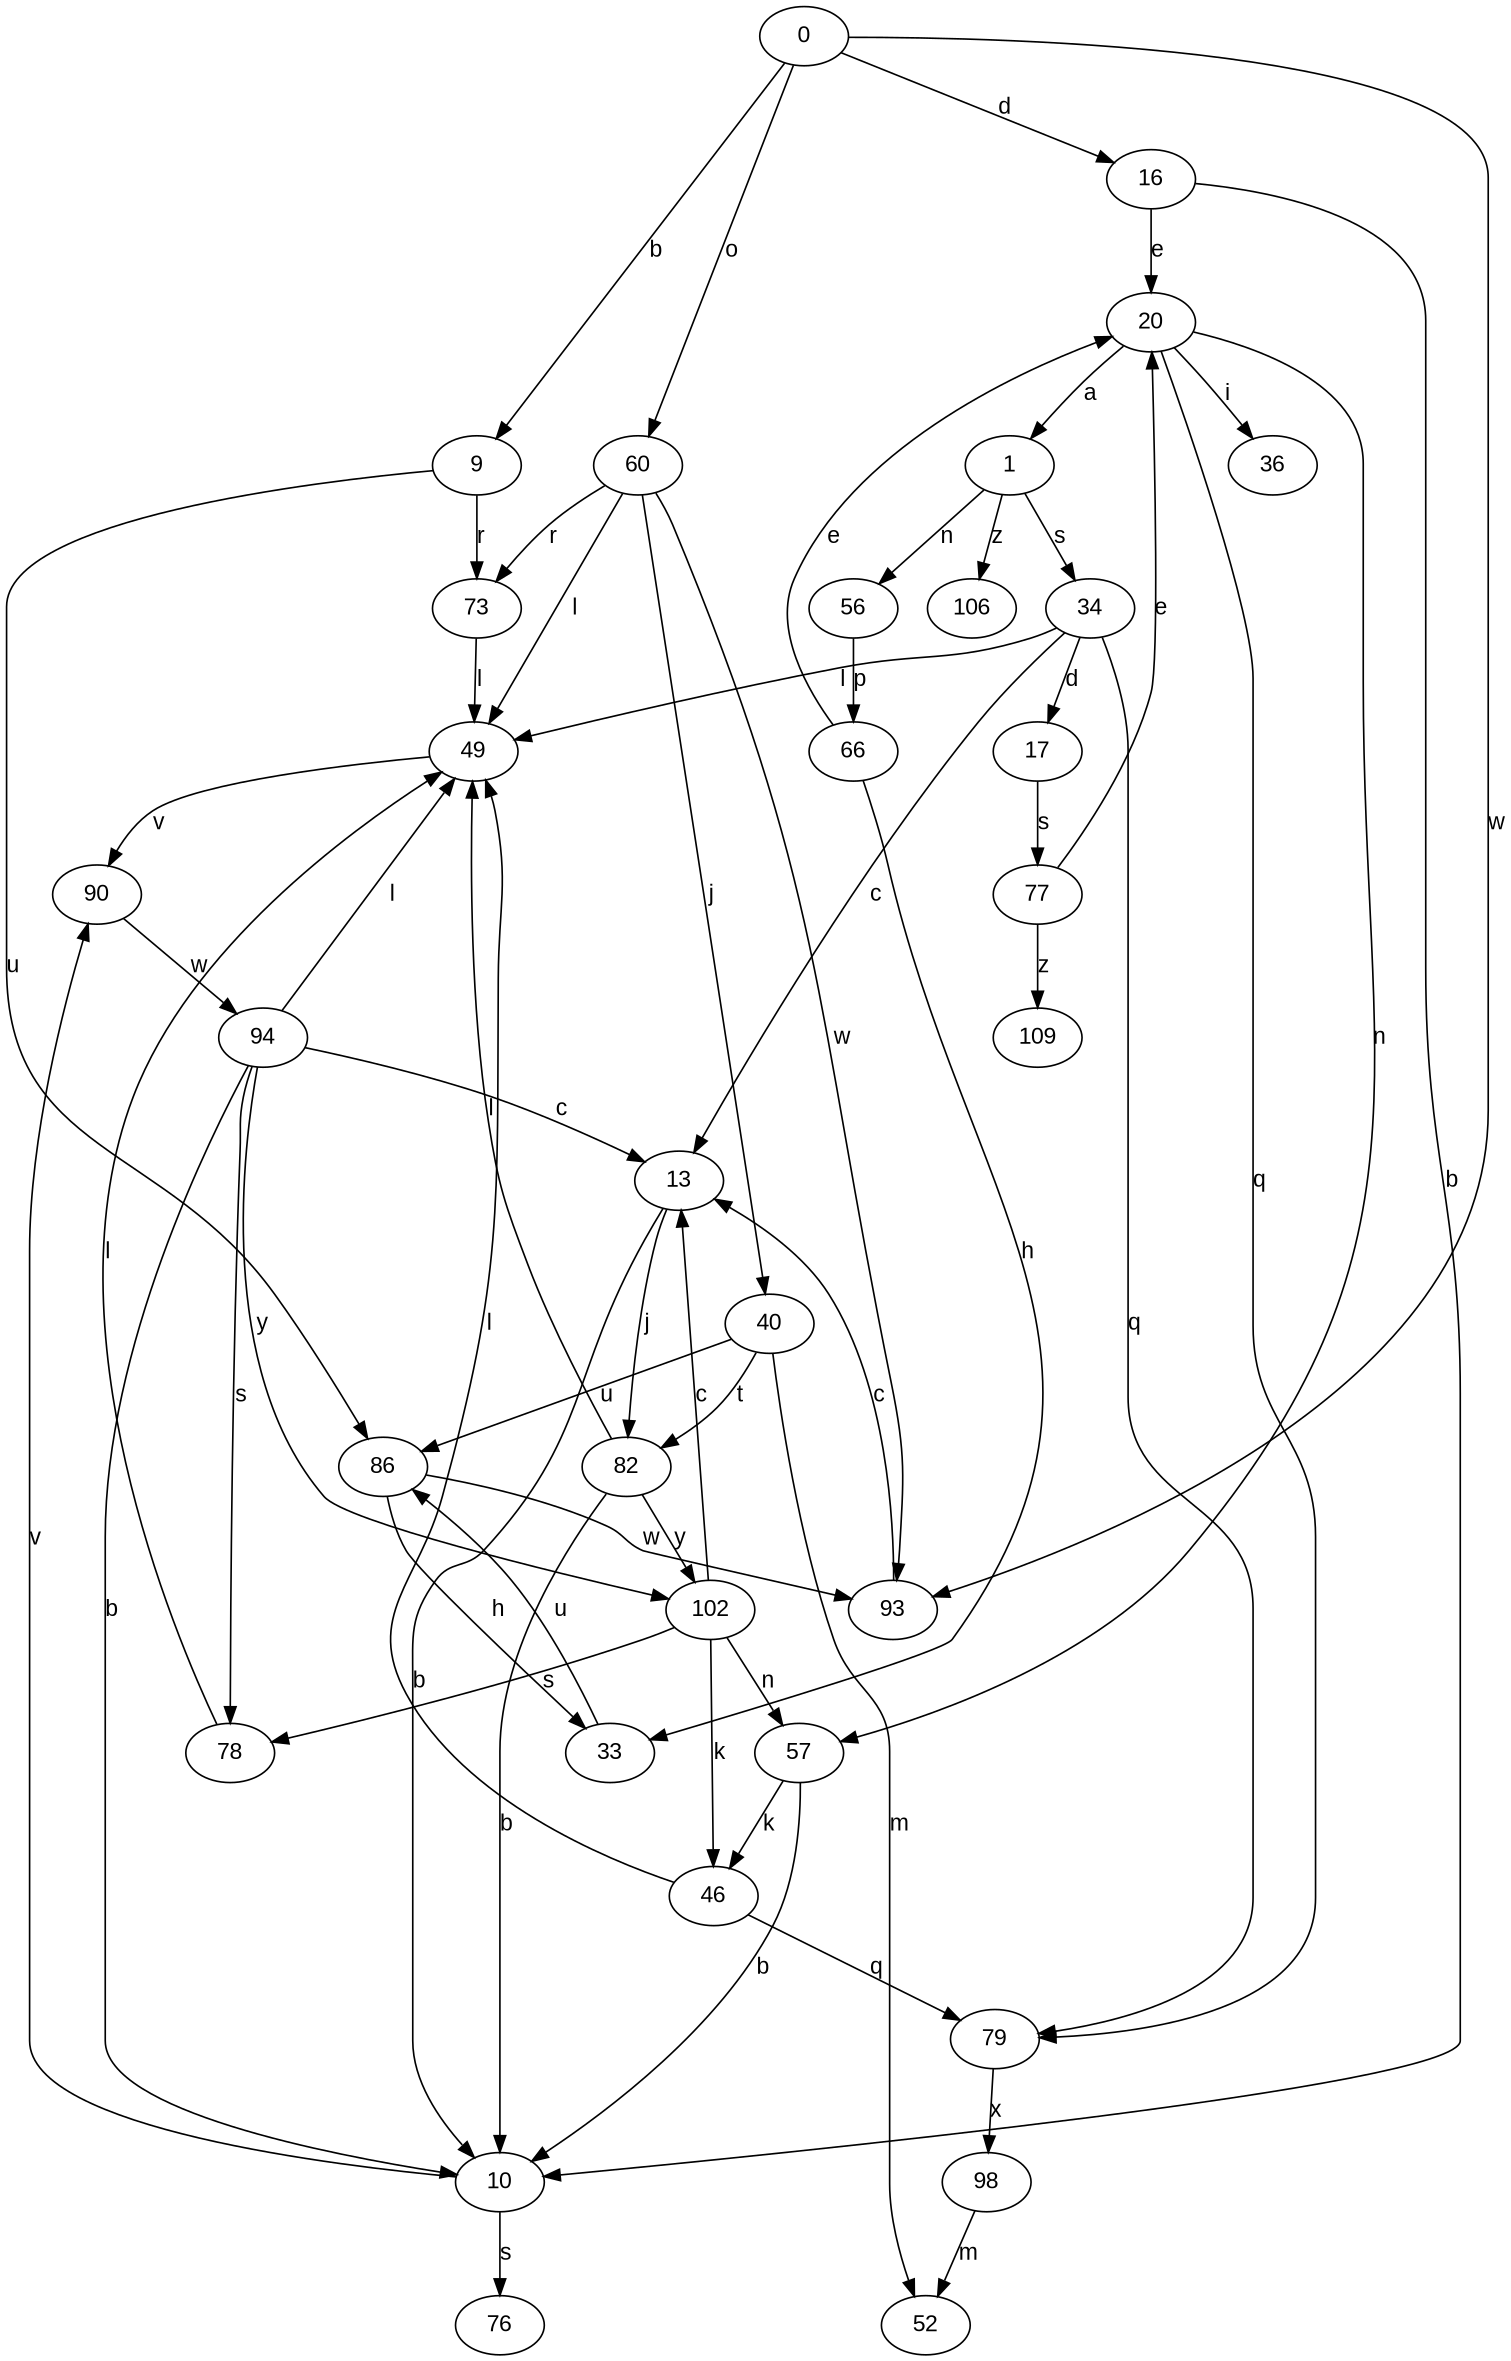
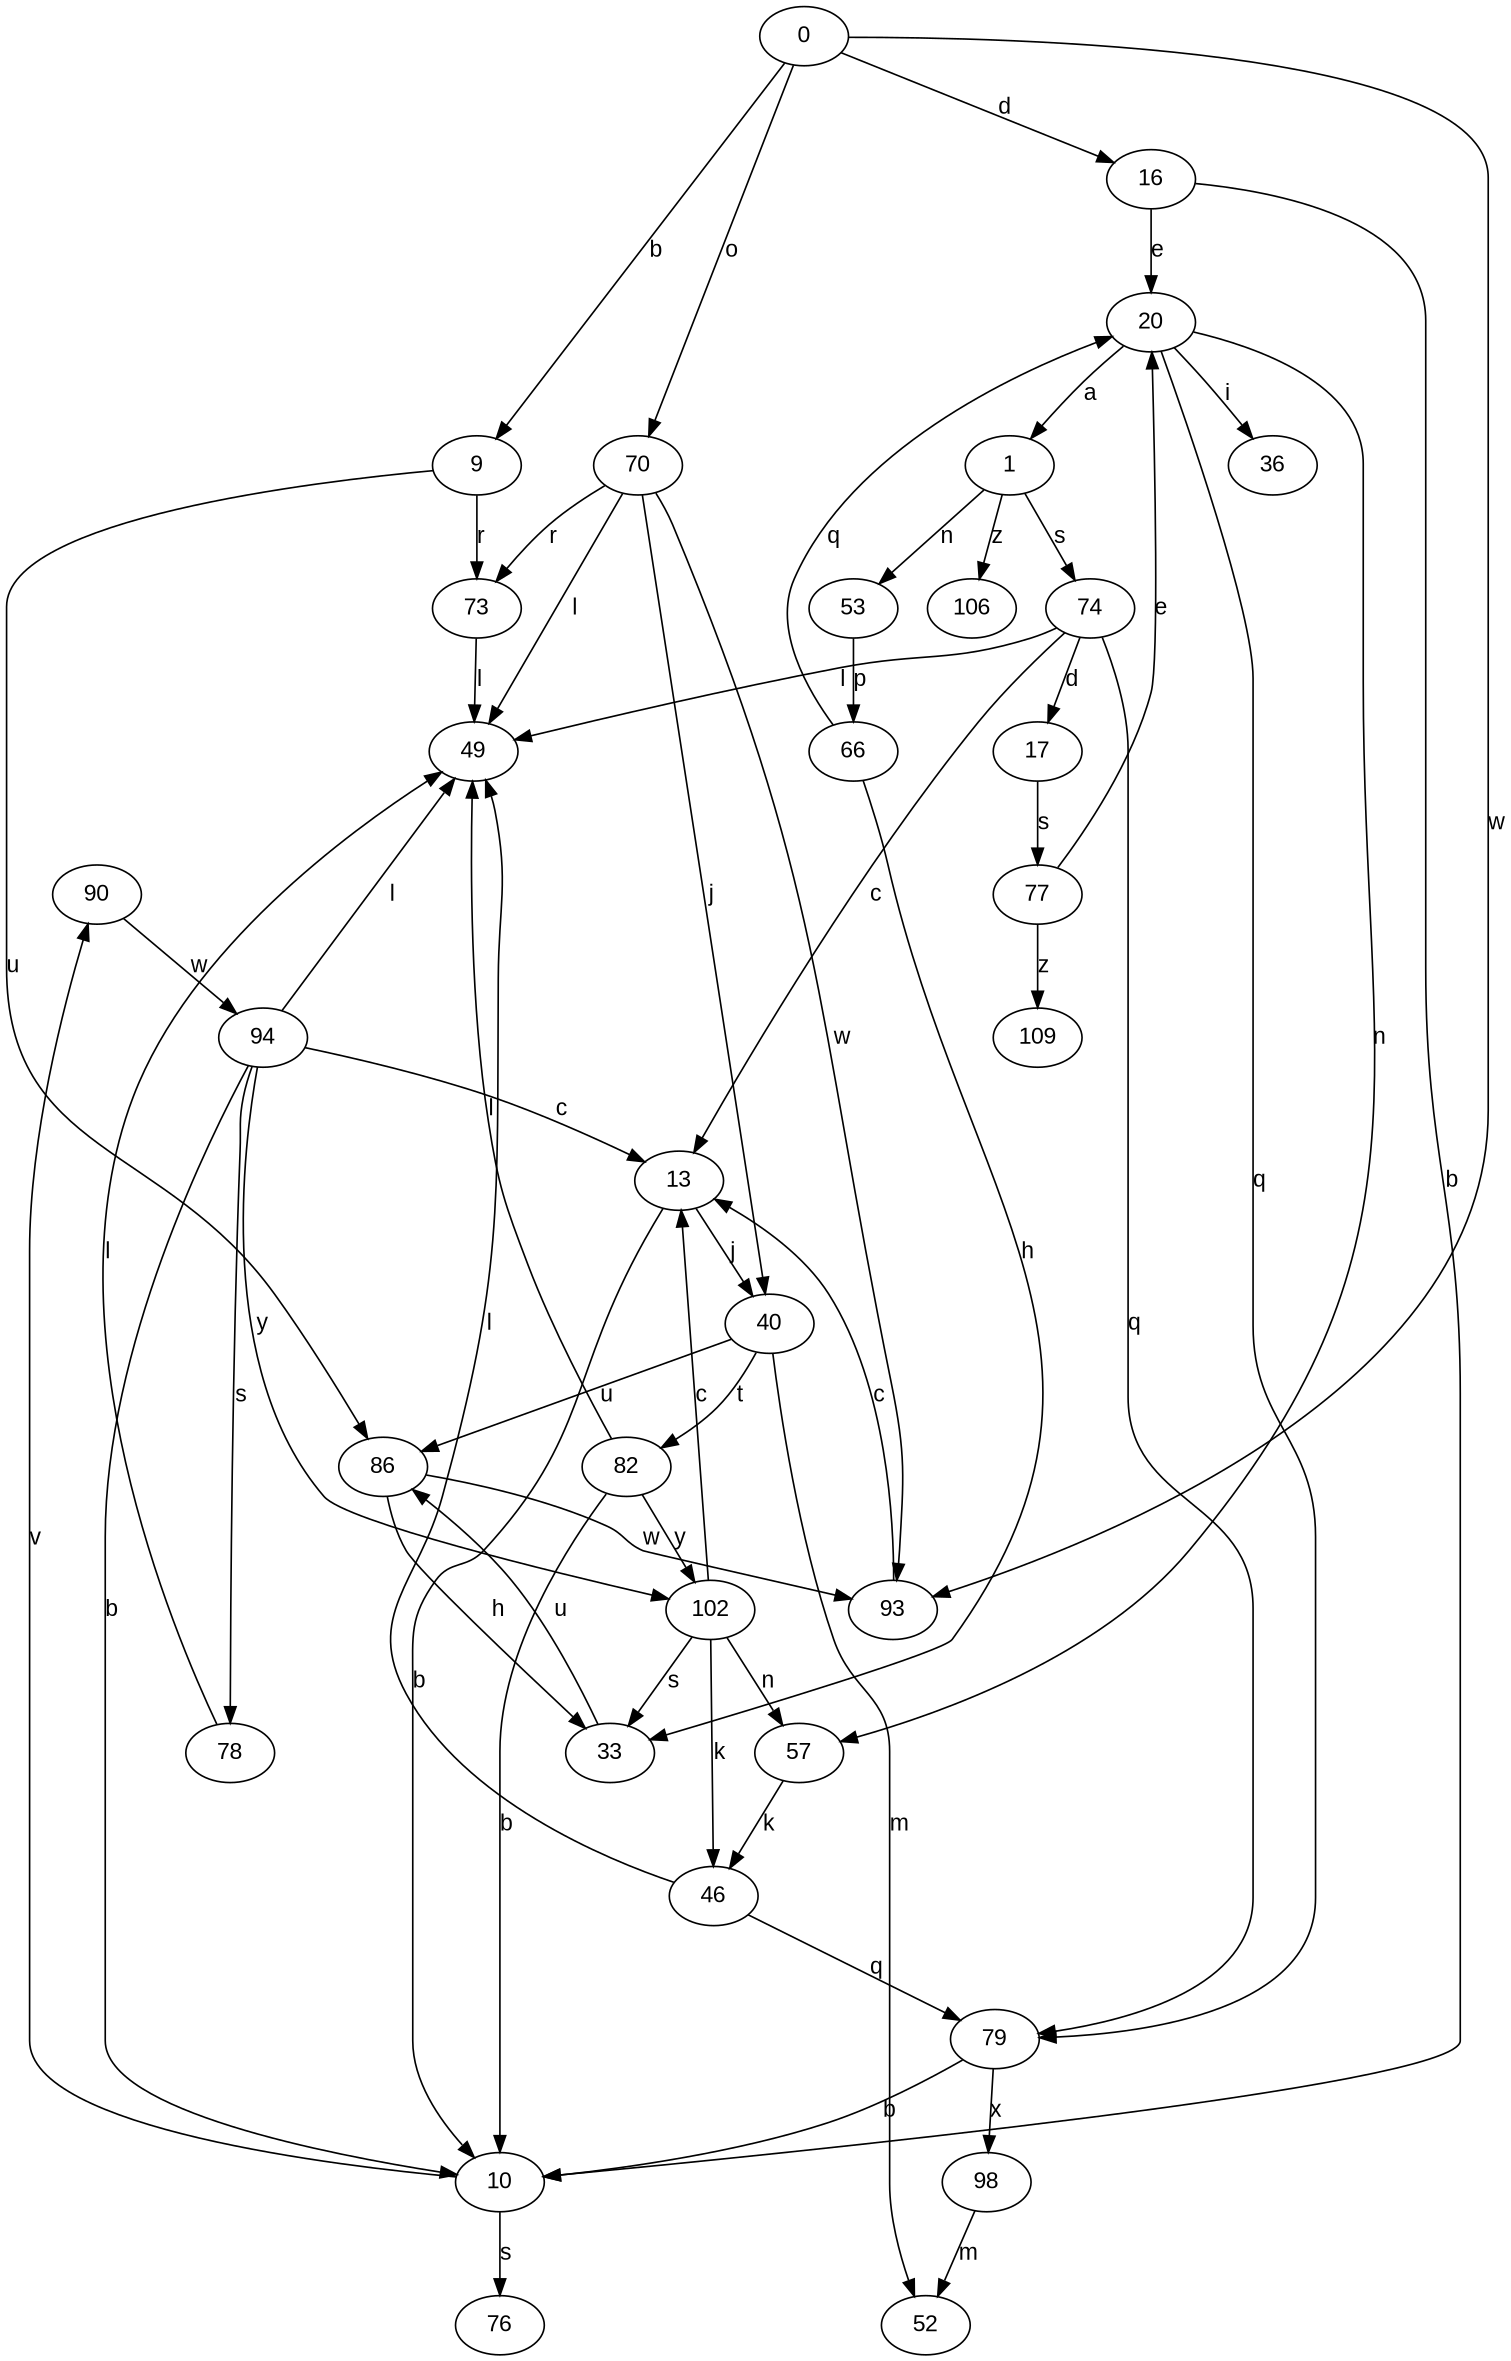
(638, 465) -> (638, 465)
(834, 537) -> (834, 537)
(853, 608) -> (853, 608)
(1090, 608) -> (1090, 608)
(262, 779) -> none
(641, 1314) -> (720, 1245)
(483, 1688) -> (665, 1675)
(723, 1999) -> (768, 2140)
